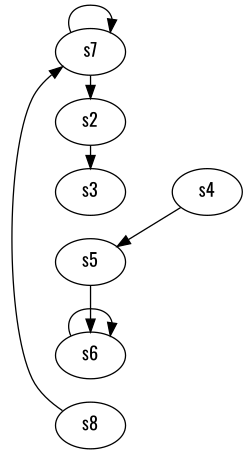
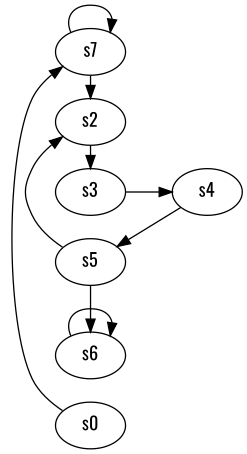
none -> (143, 192)
none -> (26, 199)
(91, 425) -> (91, 425)
